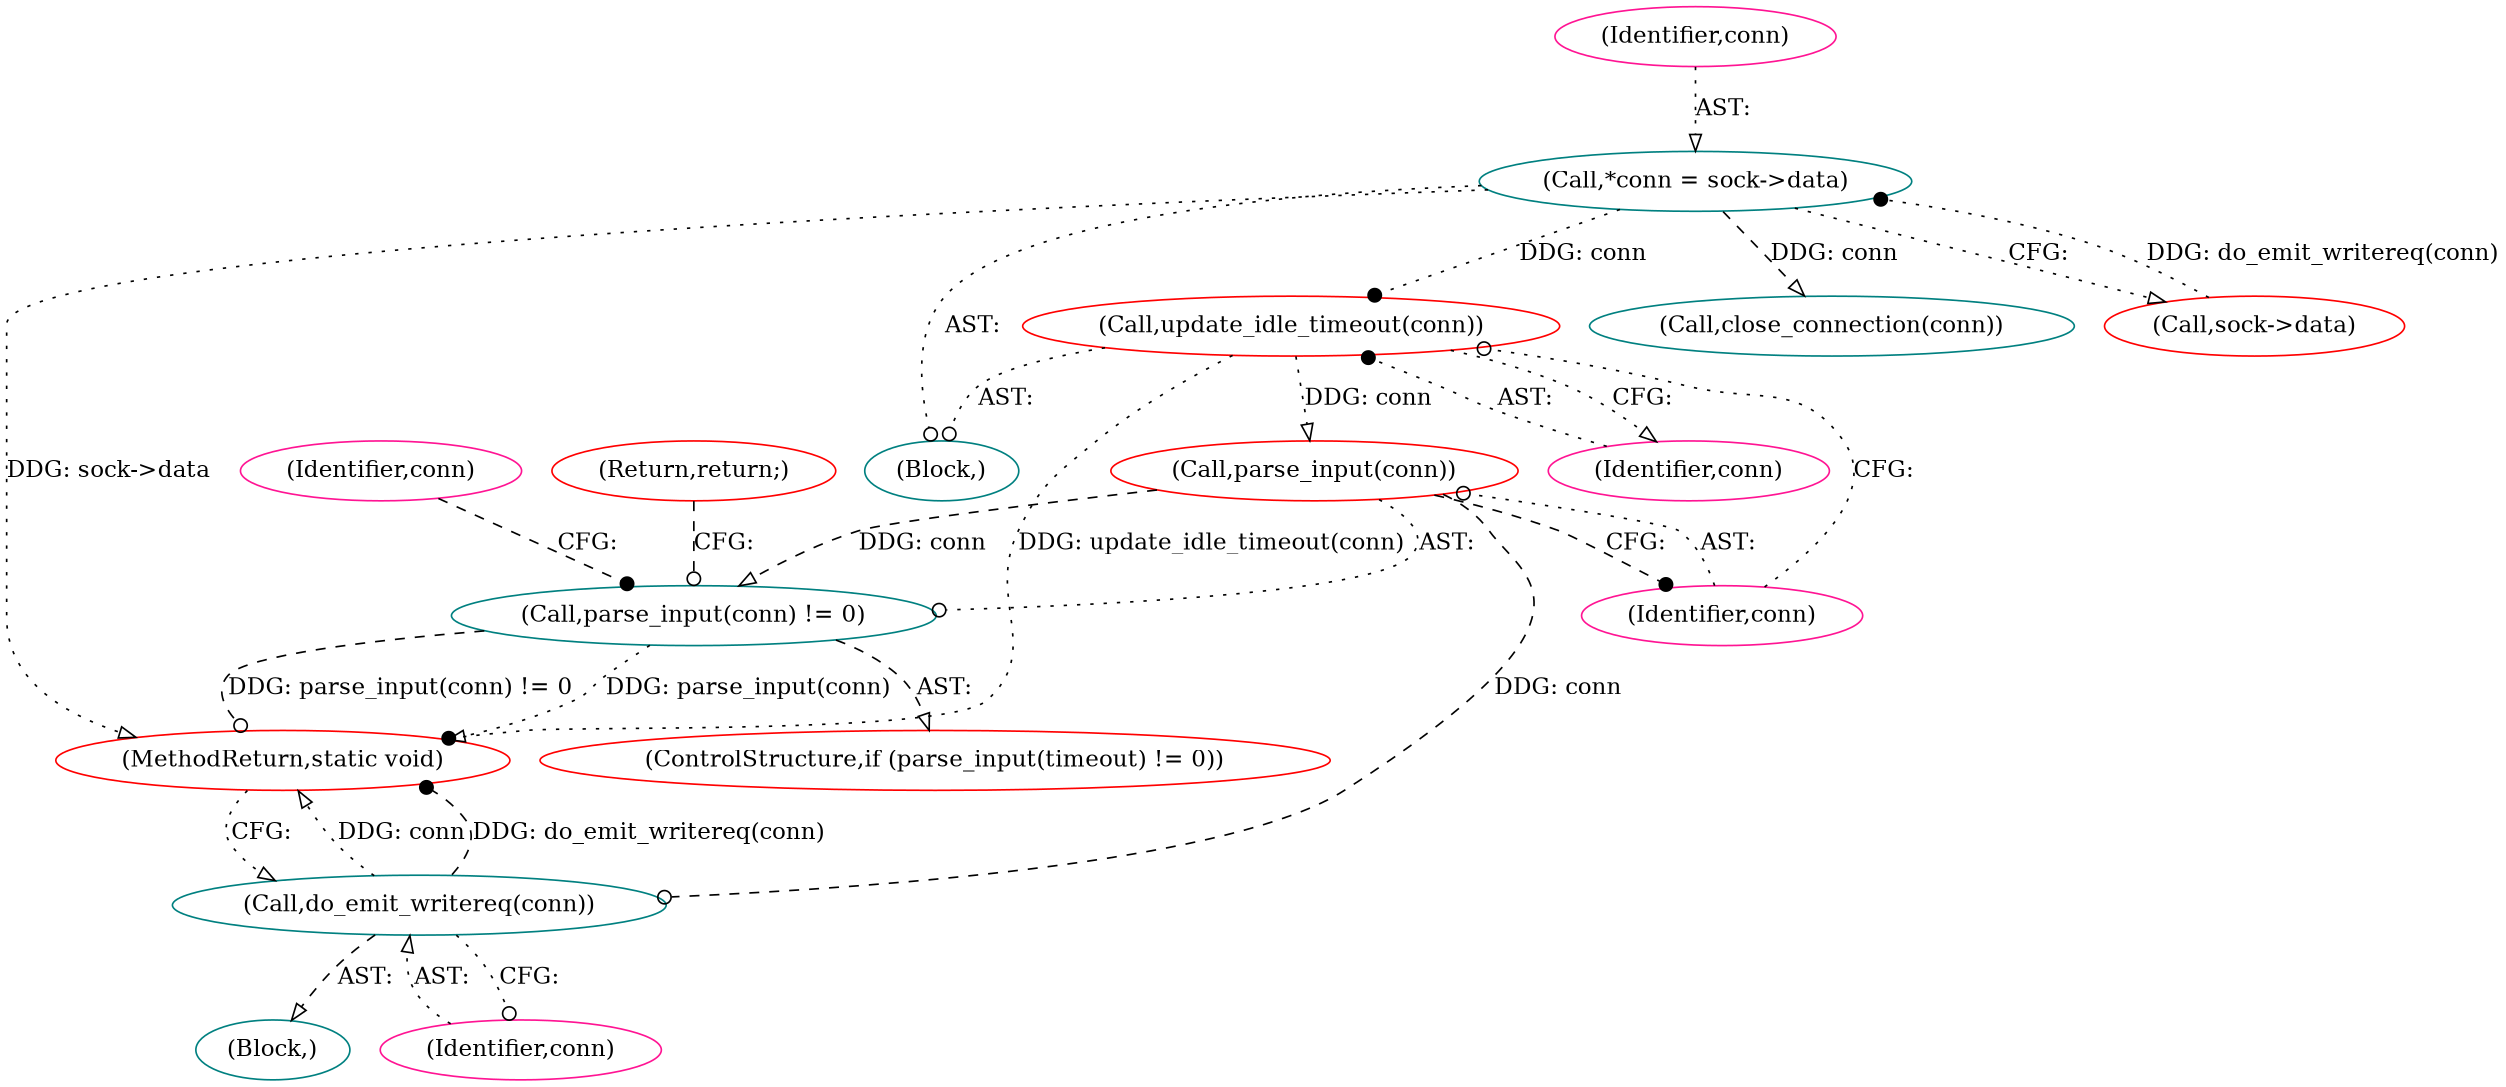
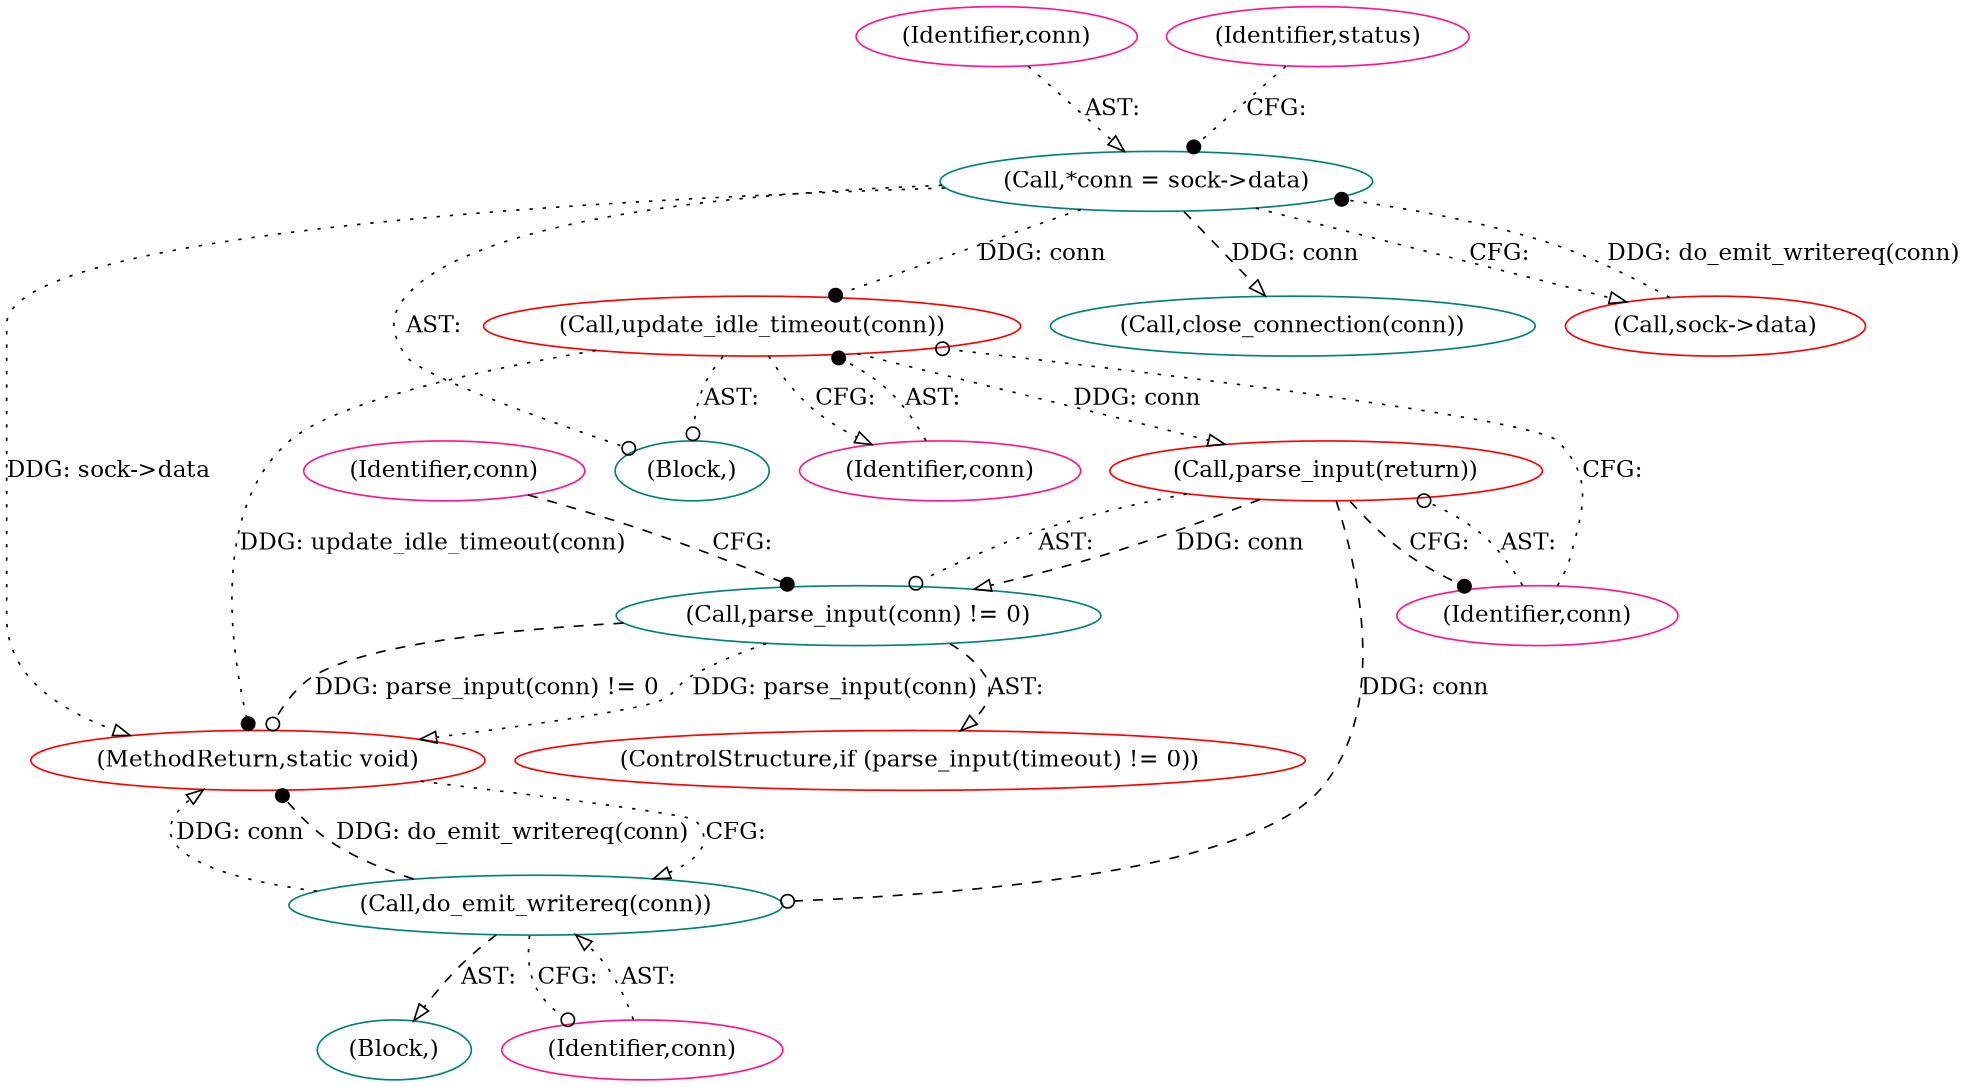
none -> (1318, 37)
(694, 471) -> none
(1314, 471) -> (1326, 471)
